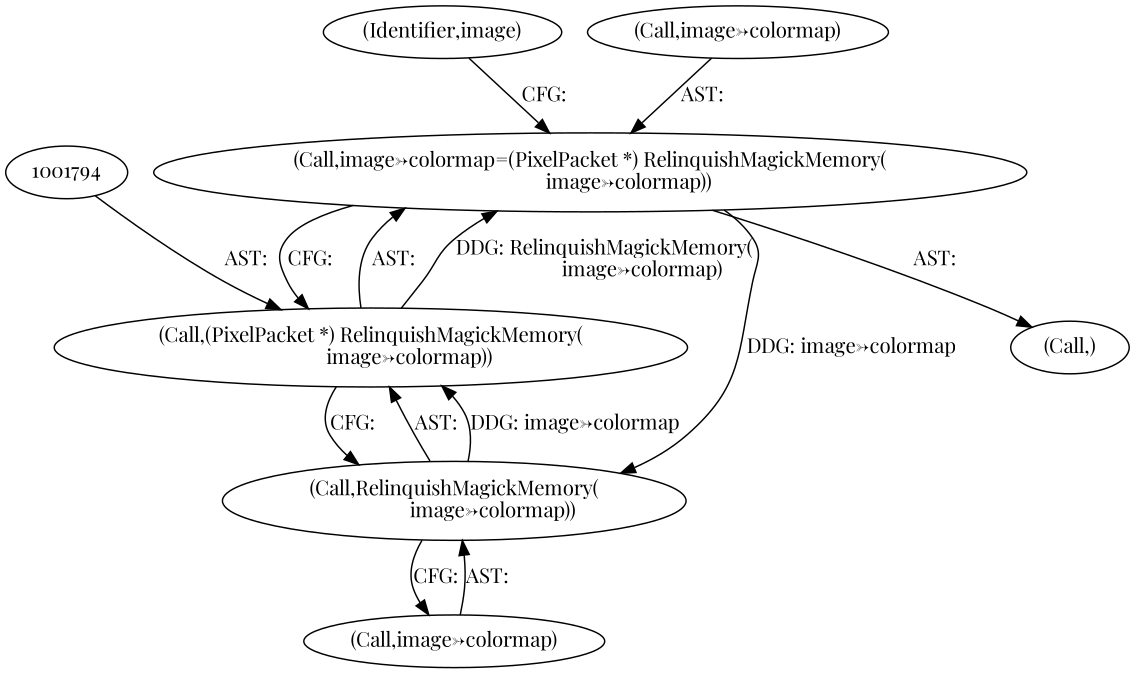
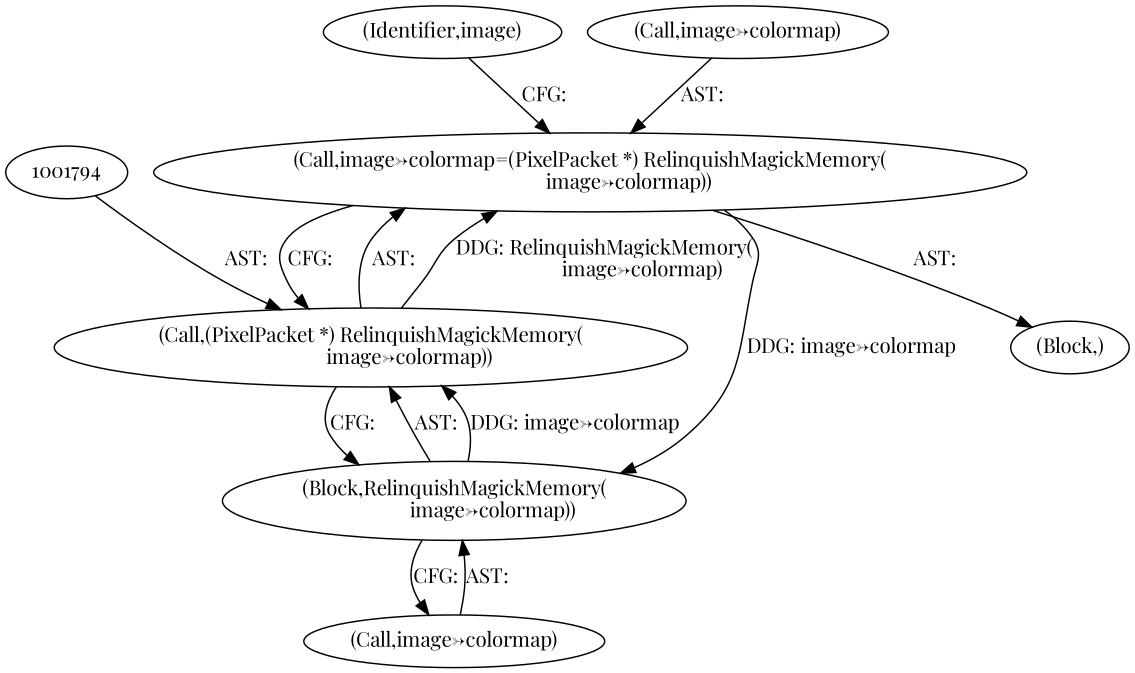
(1070, 348) -> (1070, 348)
(454, 501) -> (454, 501)
